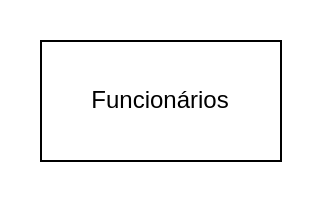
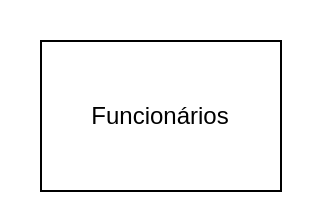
(161, 101) -> (161, 116)
